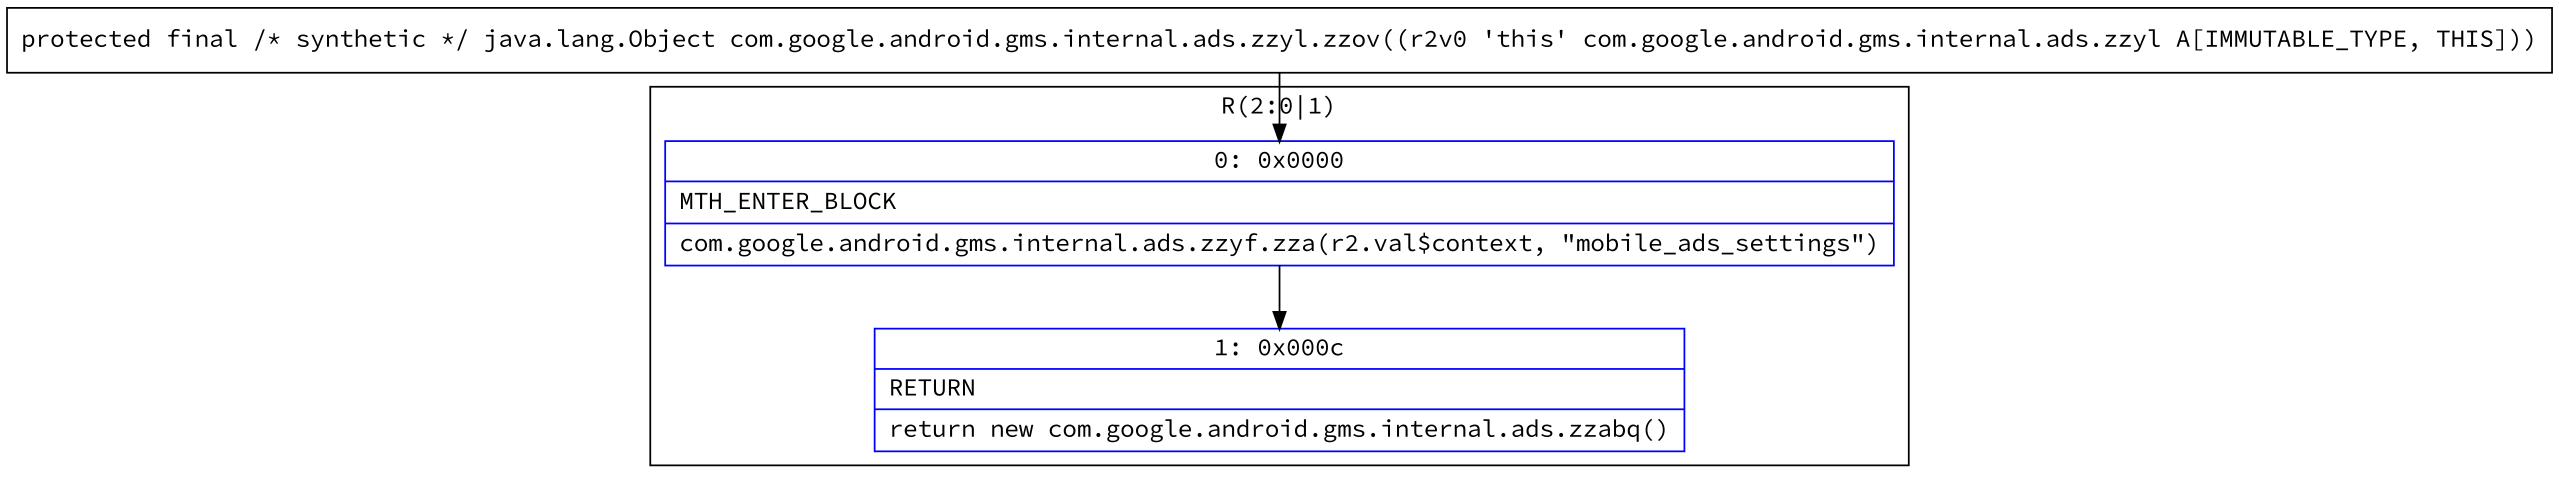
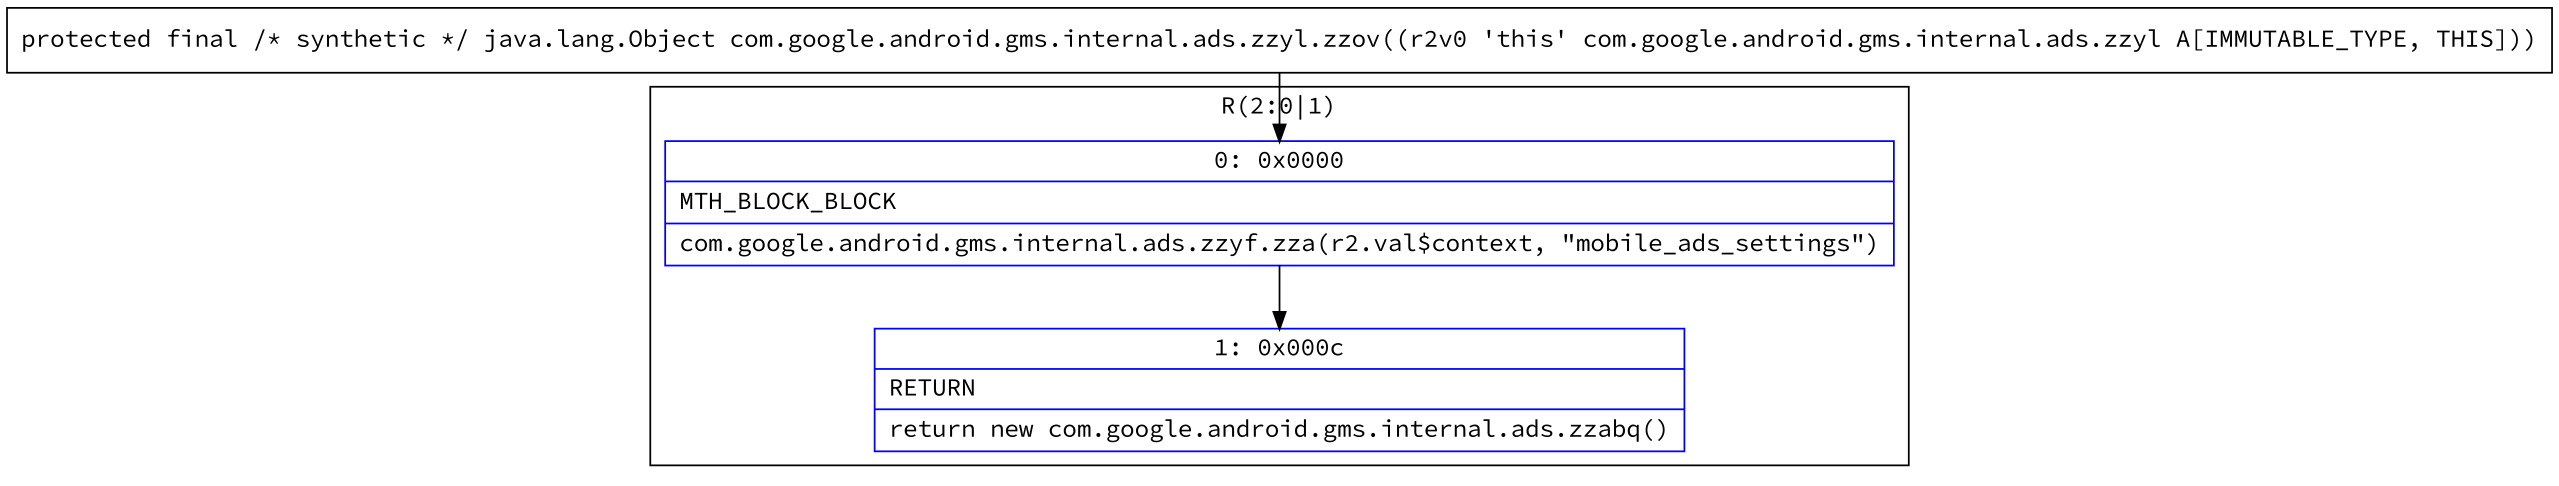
(788, 202) -> (788, 202)
